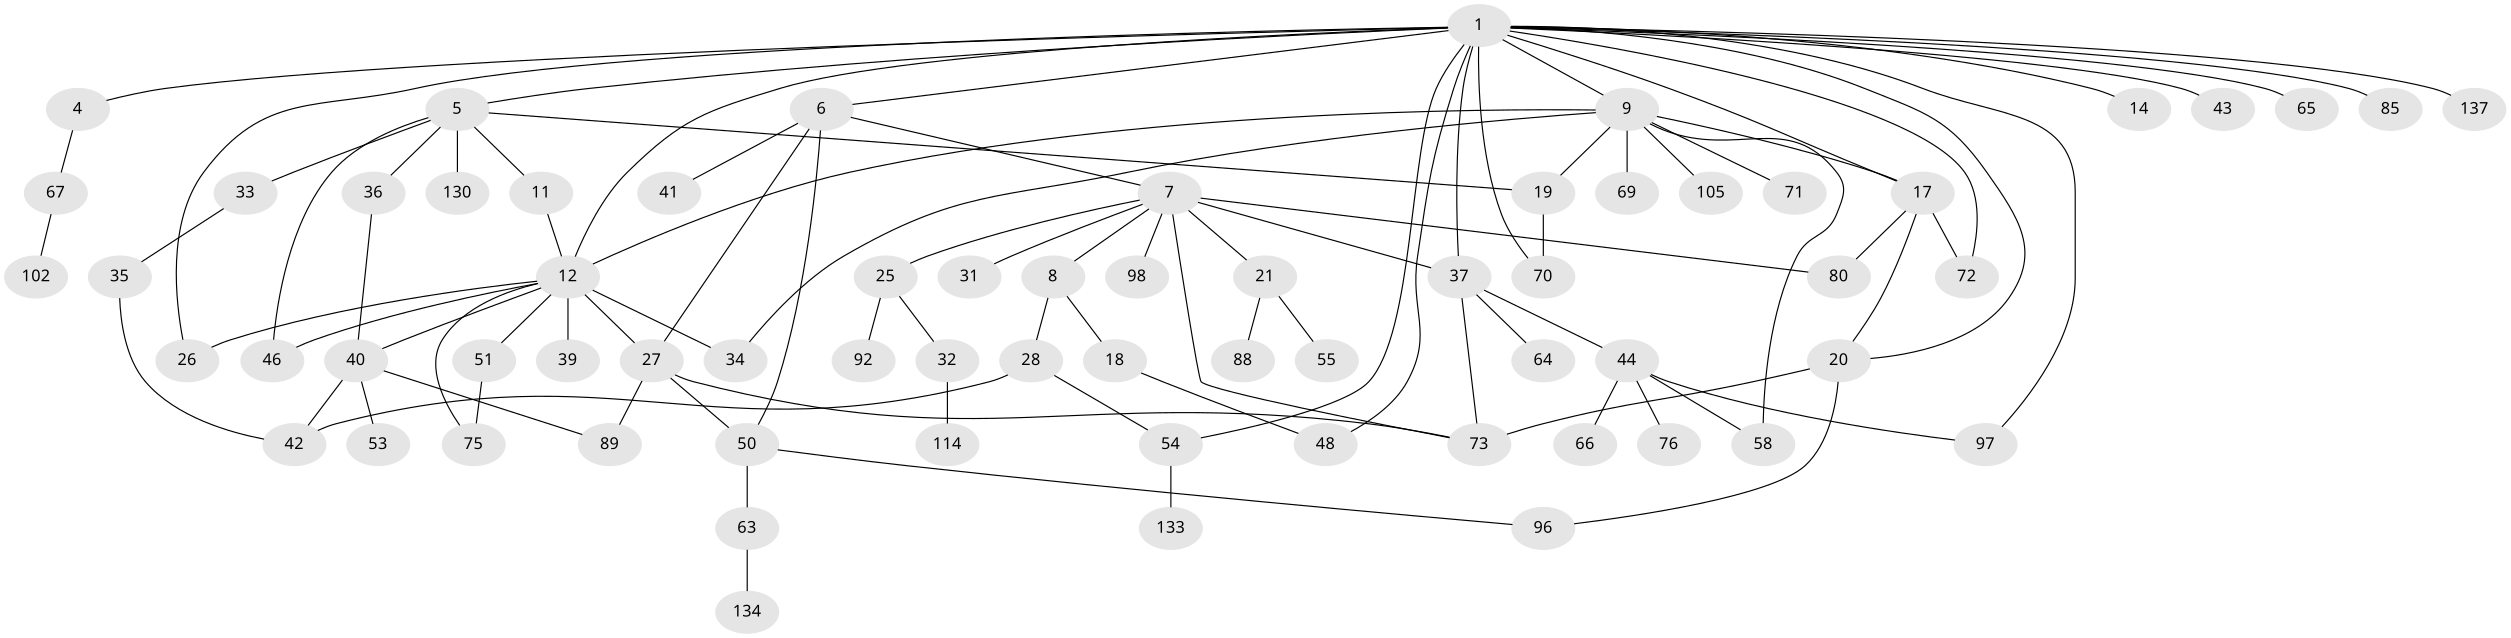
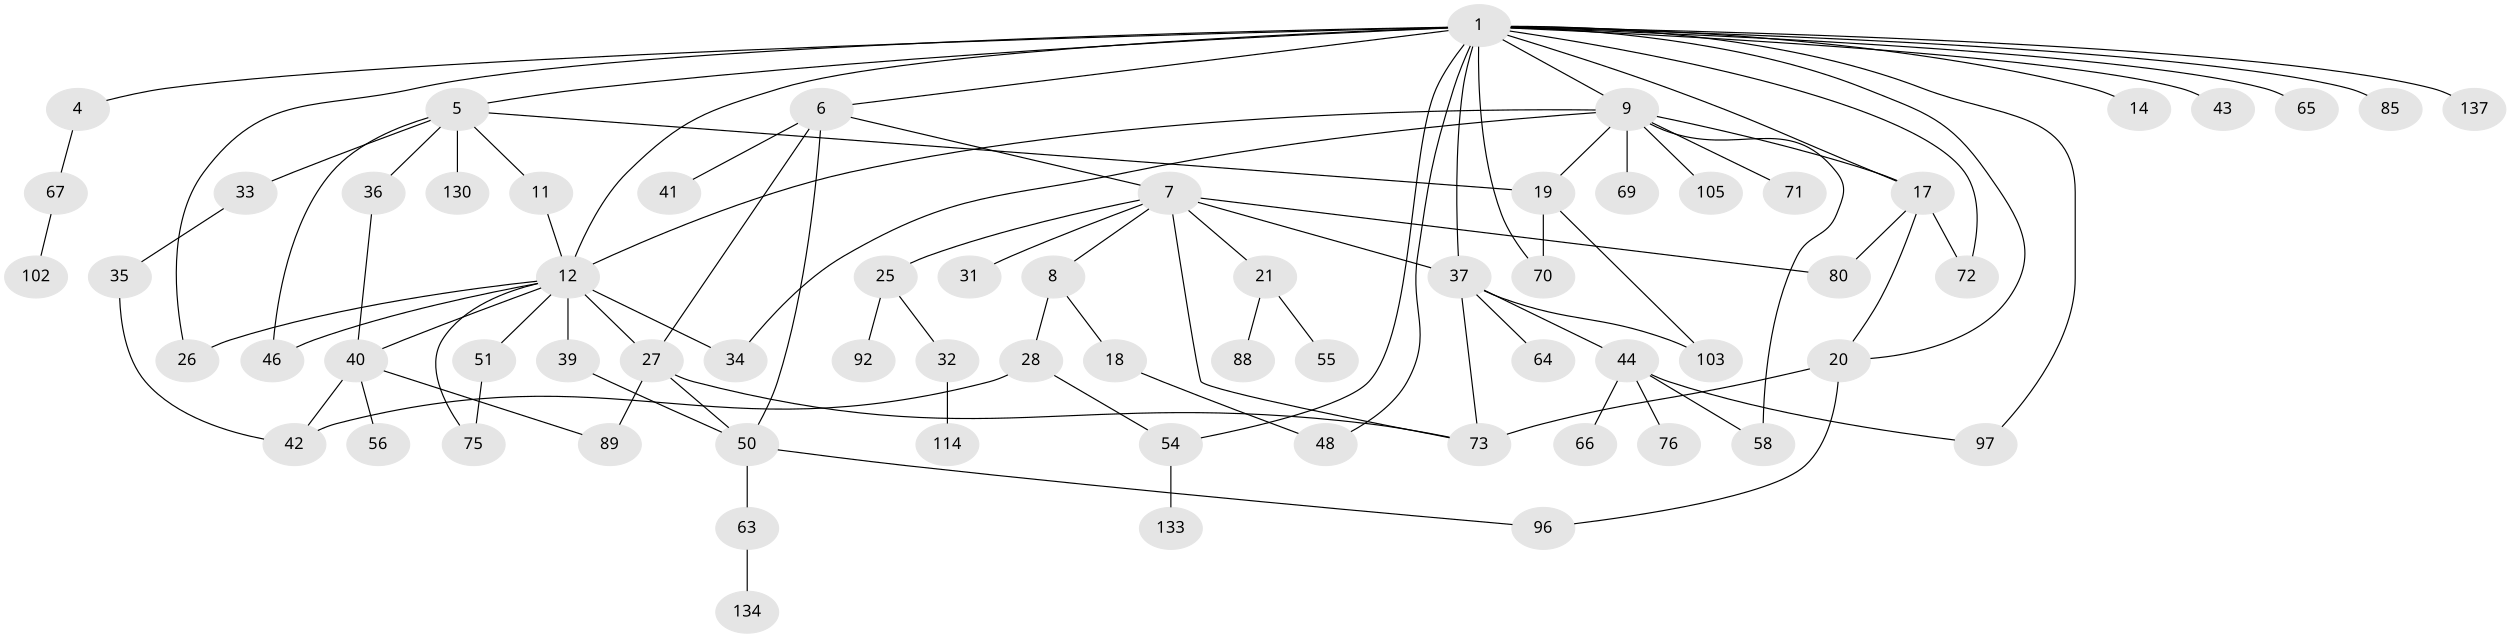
(1137, 277) -> none
none -> (1711, 361)
none -> (673, 411)
(378, 445) -> (378, 445)
